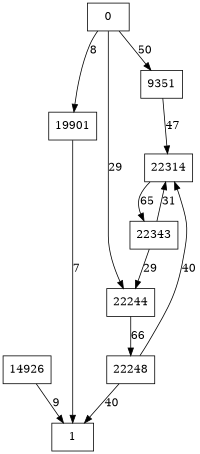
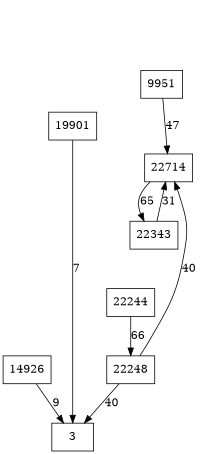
(108, 17) -> none
(162, 84) -> (162, 84)
(169, 168) -> (169, 168)
(144, 265) -> none
(73, 437) -> (73, 437)
